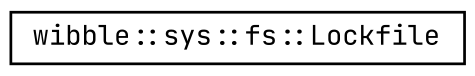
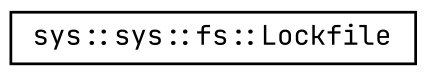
(238, 38) -> (213, 38)
